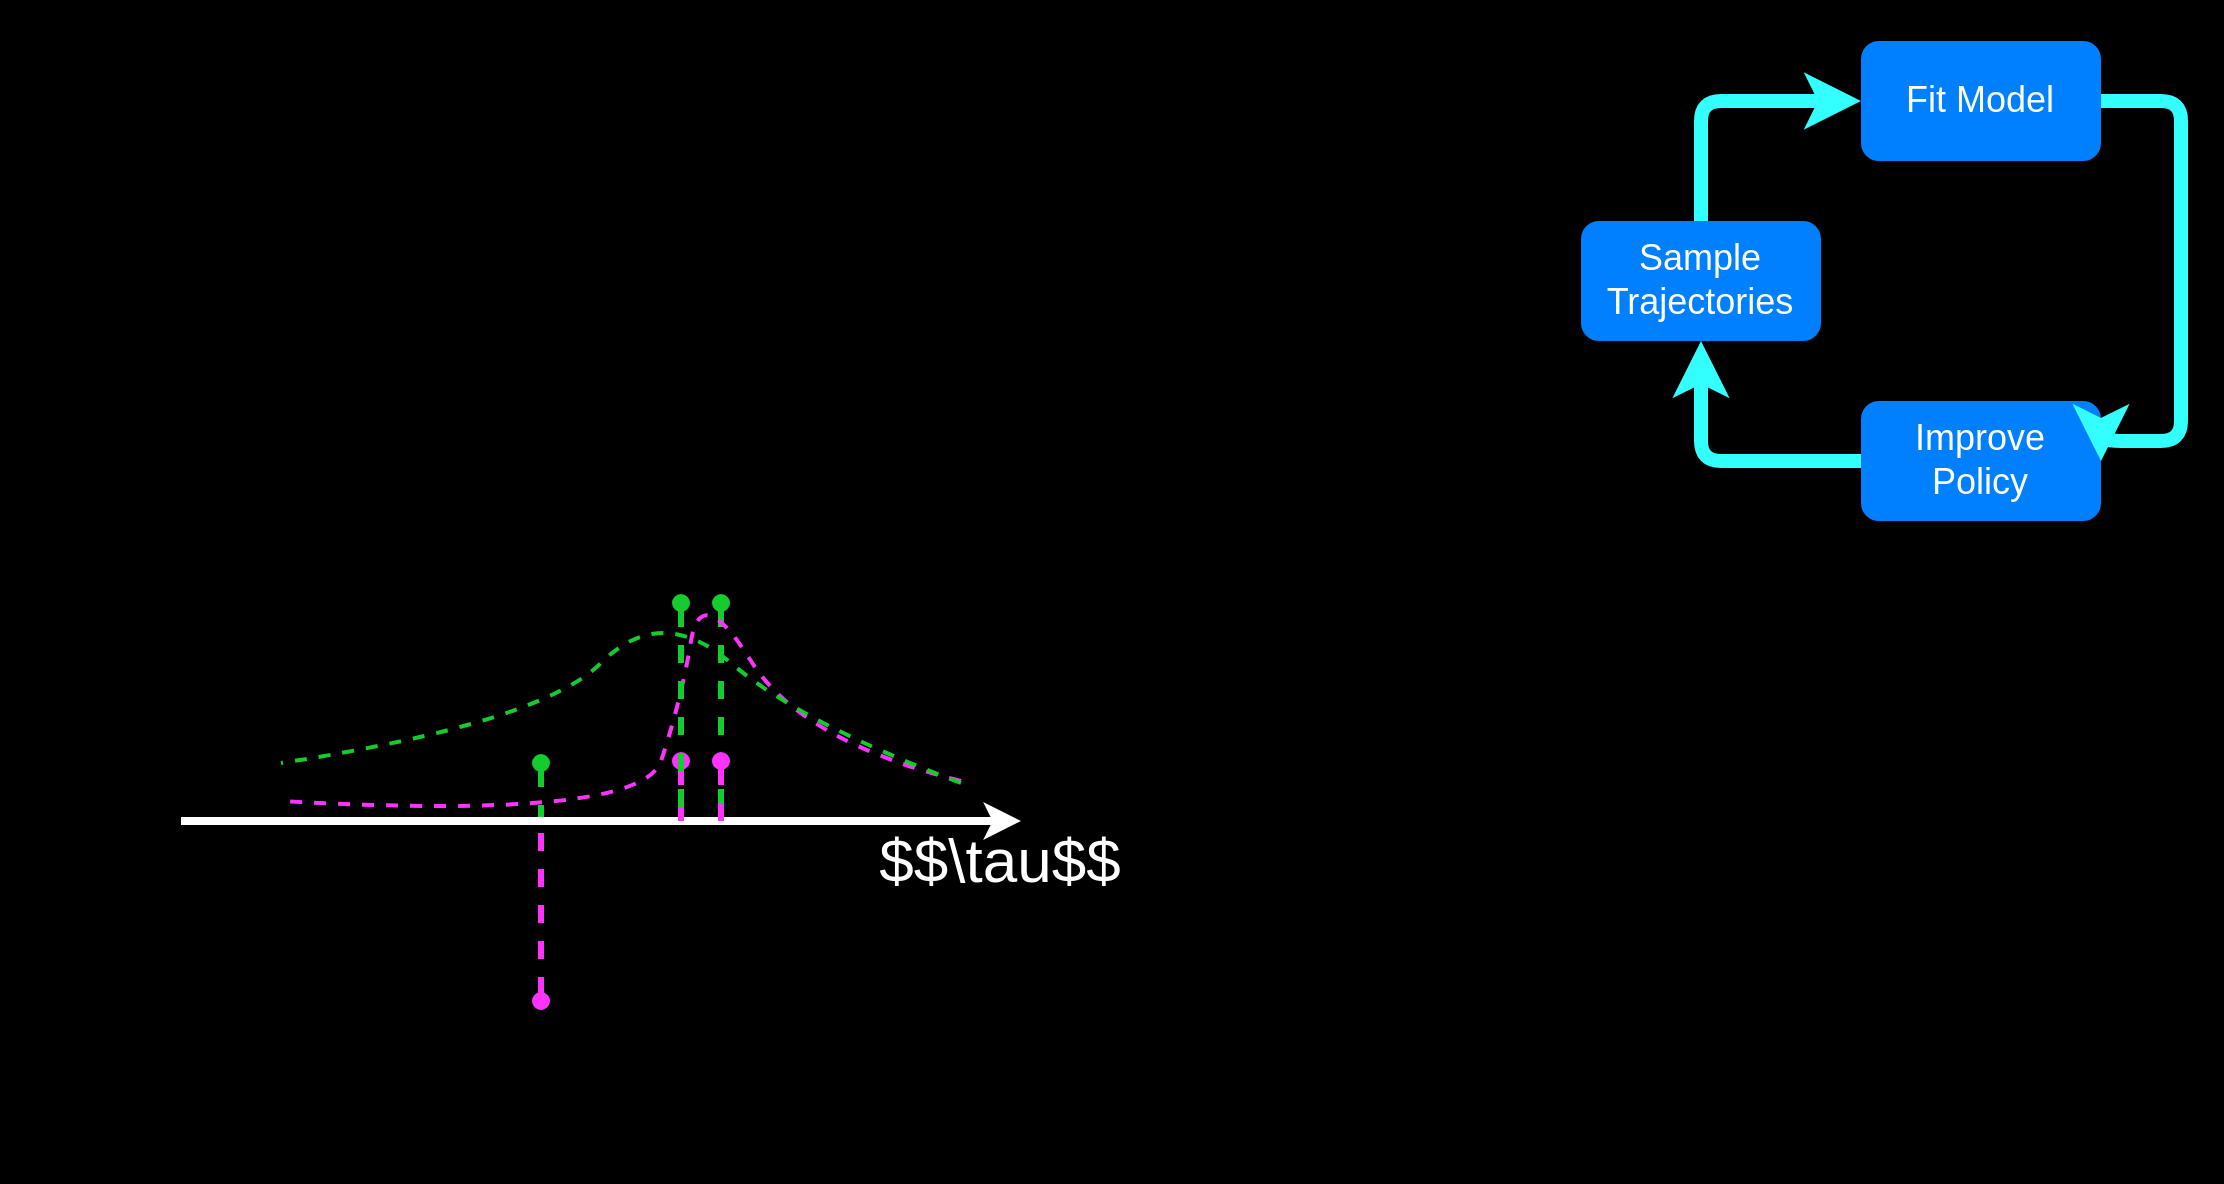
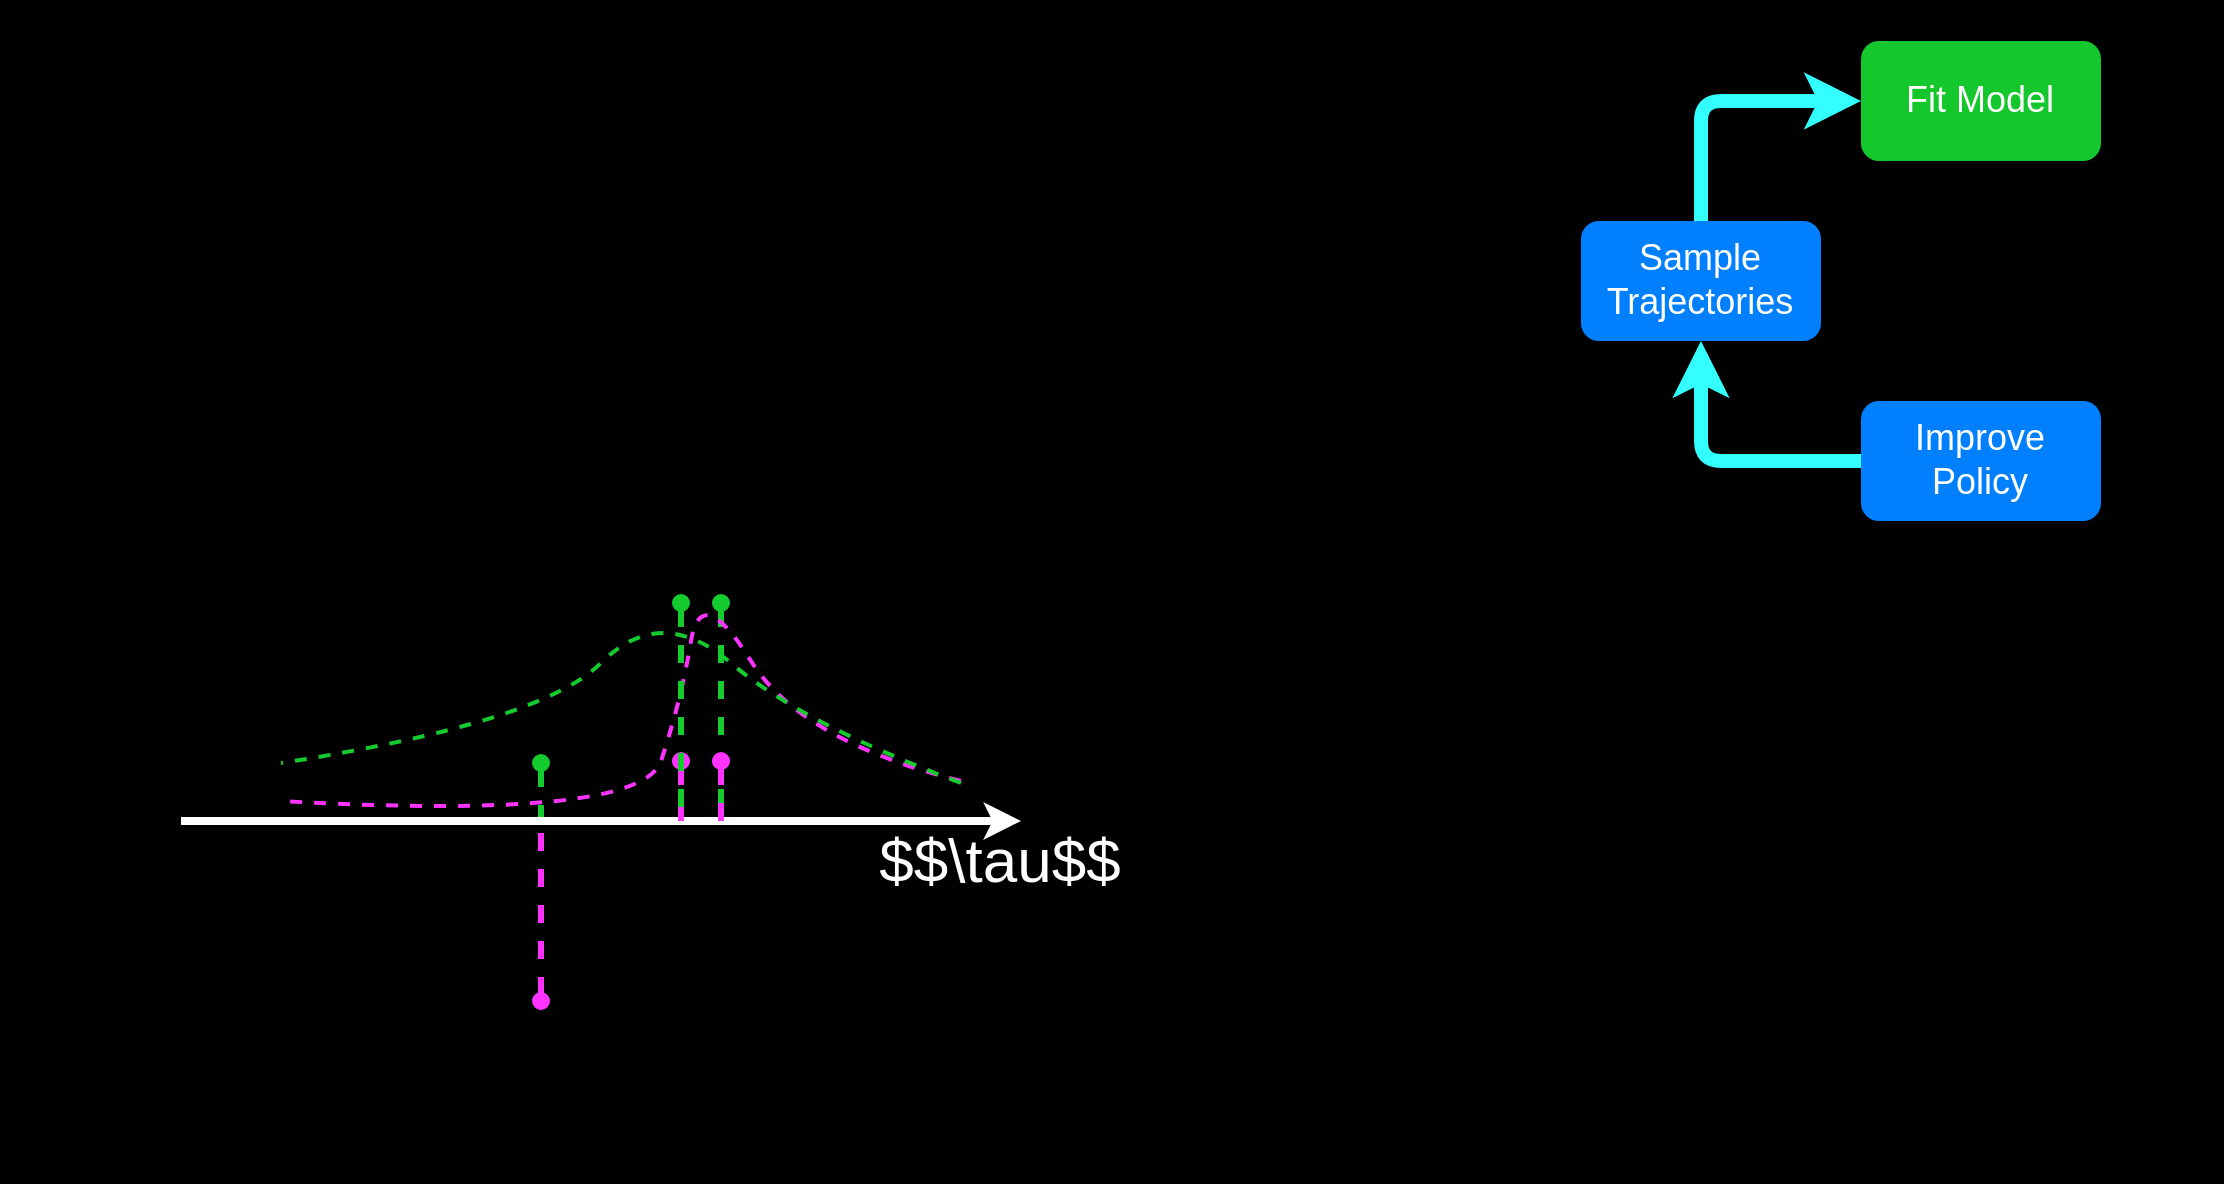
(1981, 101) -> (1981, 101)
(2181, 273) -> none
